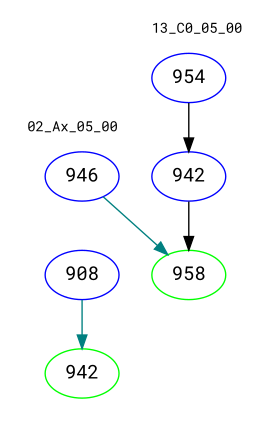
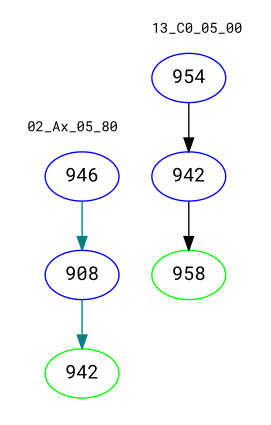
(73, 128) -> (73, 128)
(121, 213) -> (82, 219)
